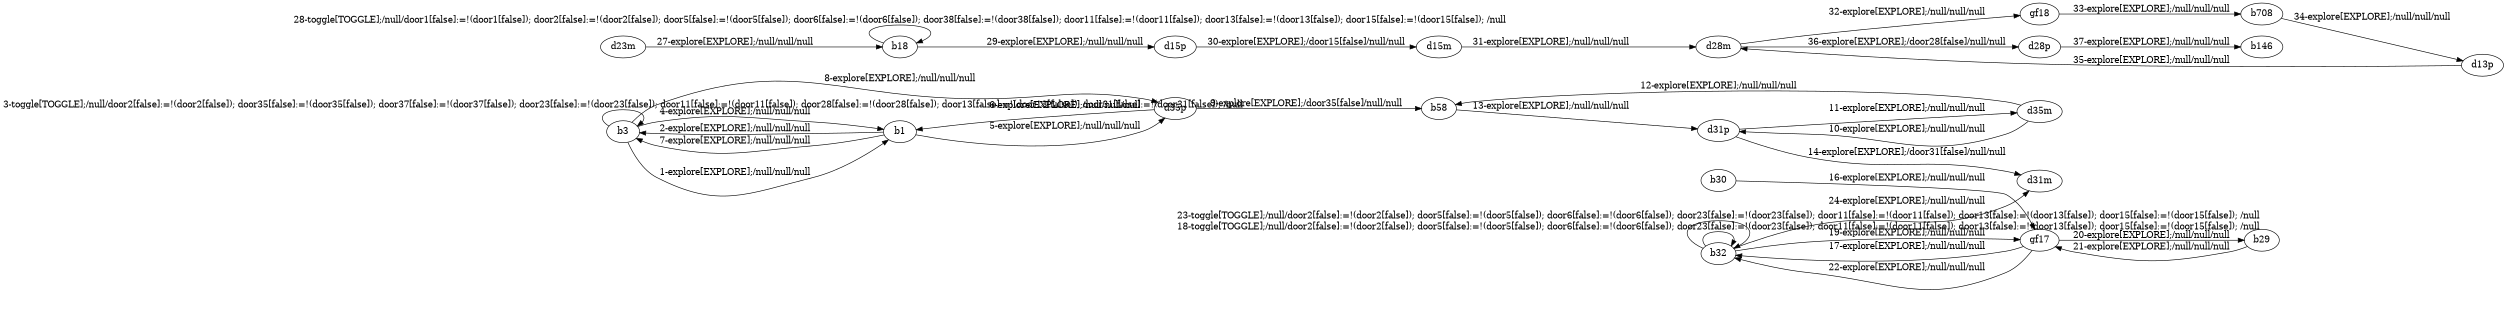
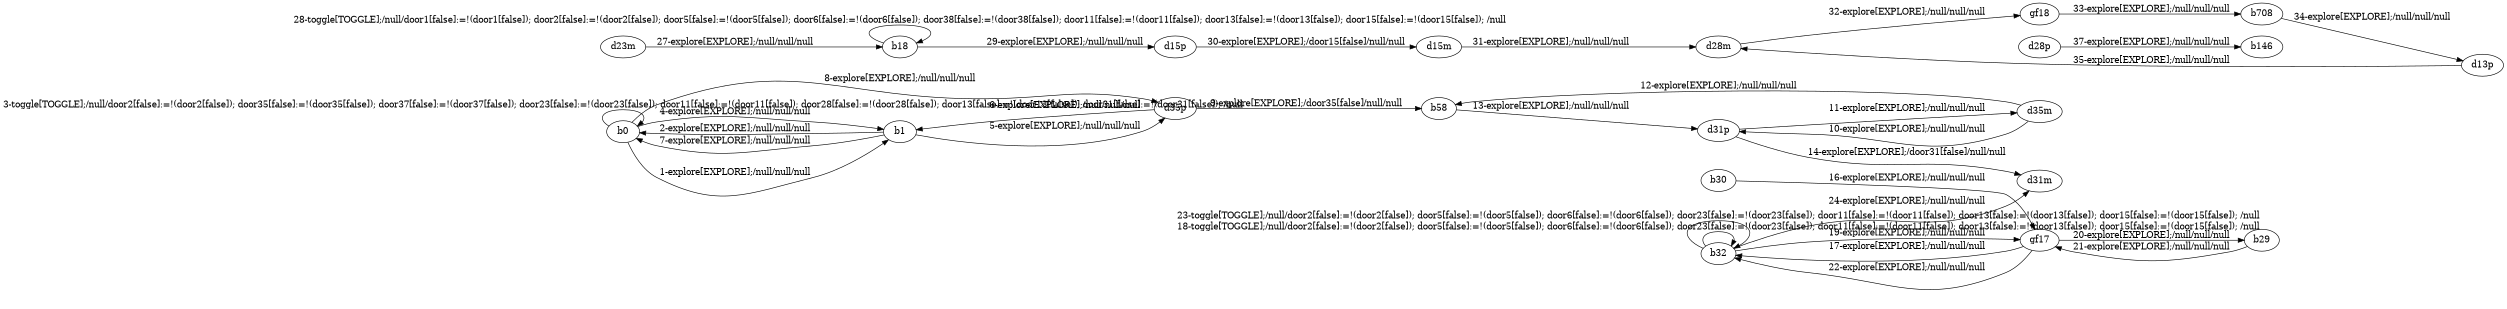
(1877, 47) -> none
(623, 132) -> (623, 132)
